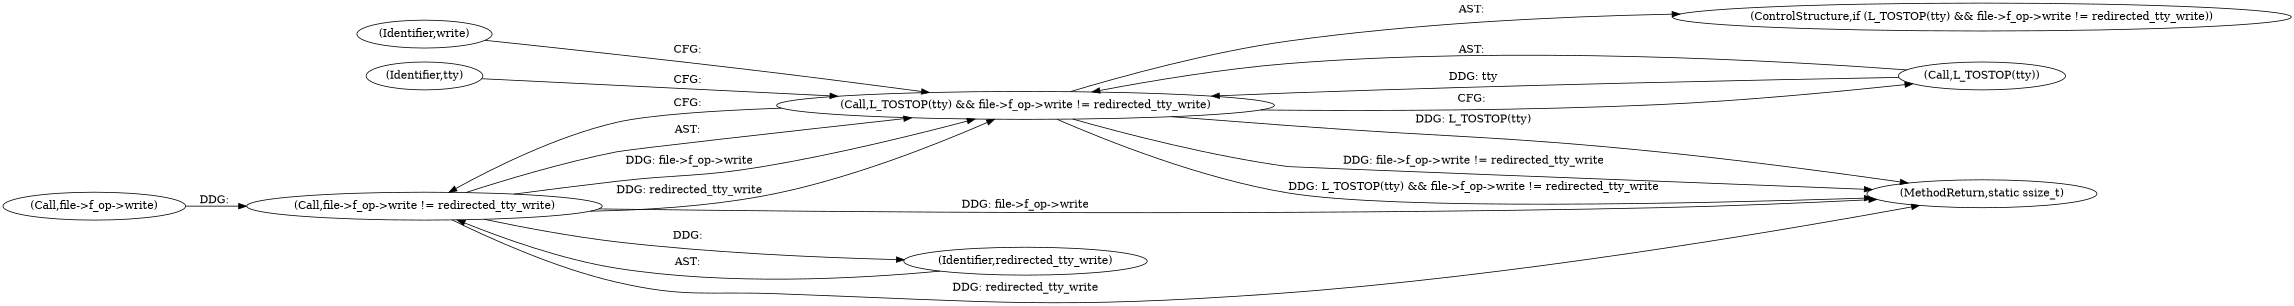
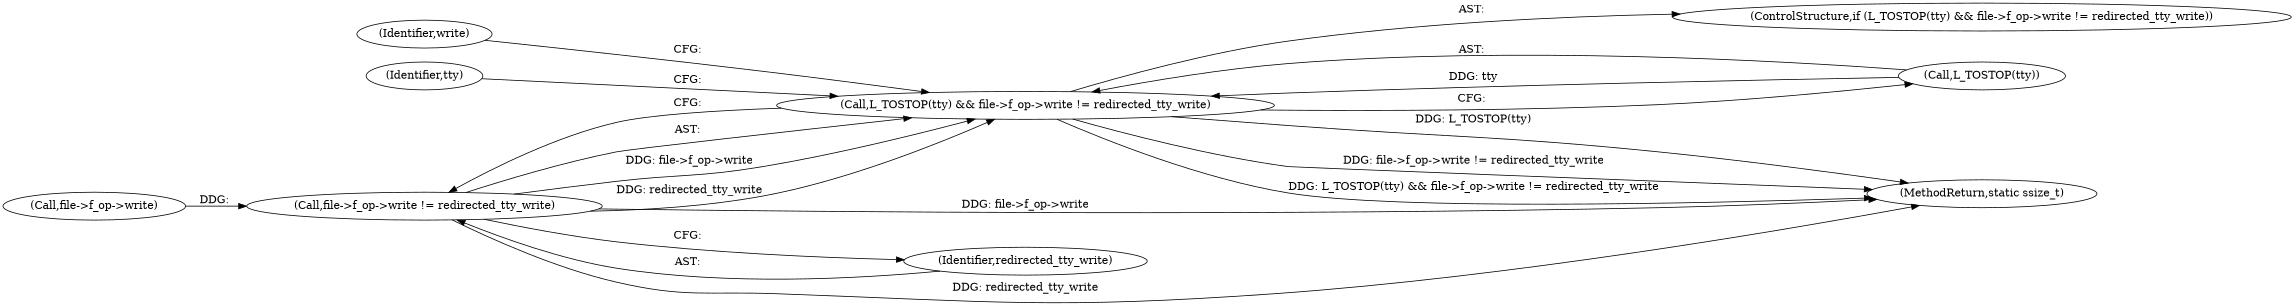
(689, 236) -> (689, 236)
